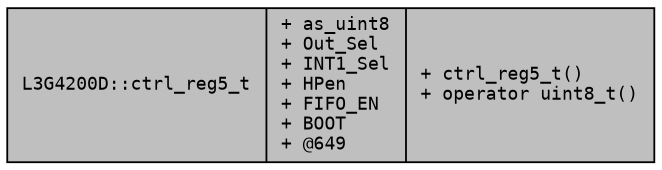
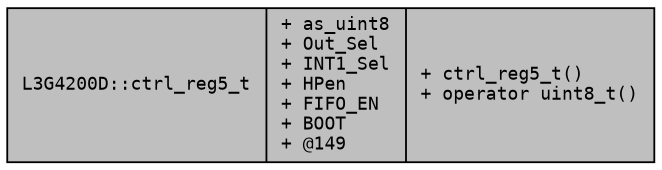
(314, 144) -> (314, 144)
